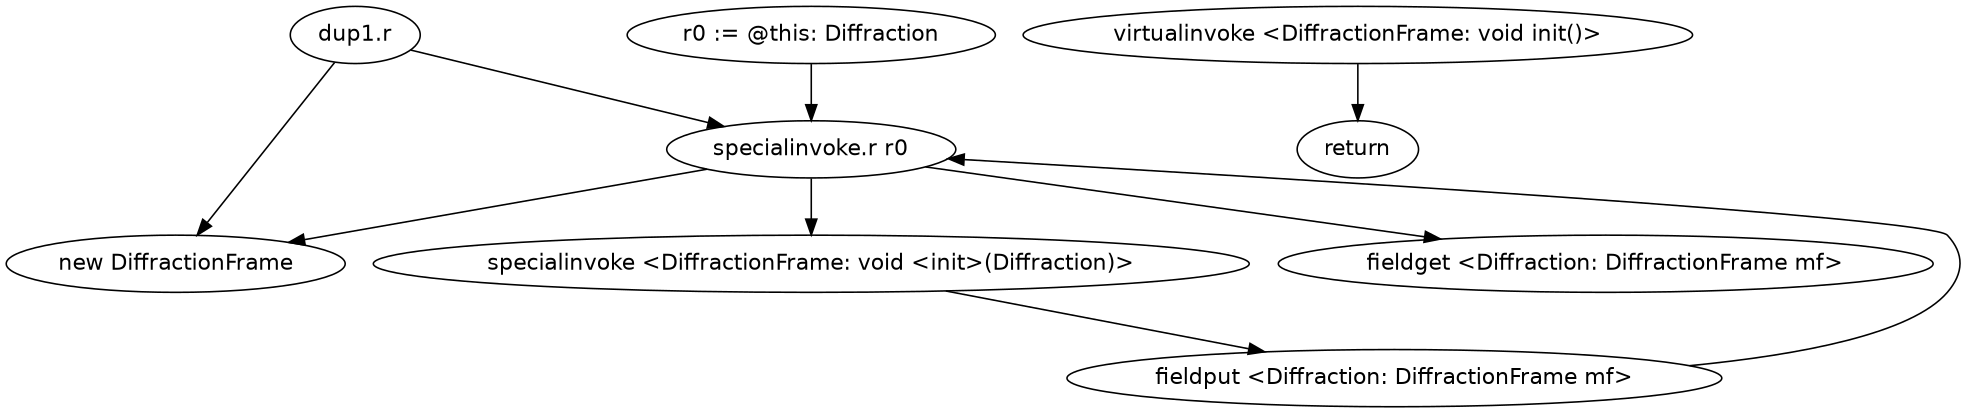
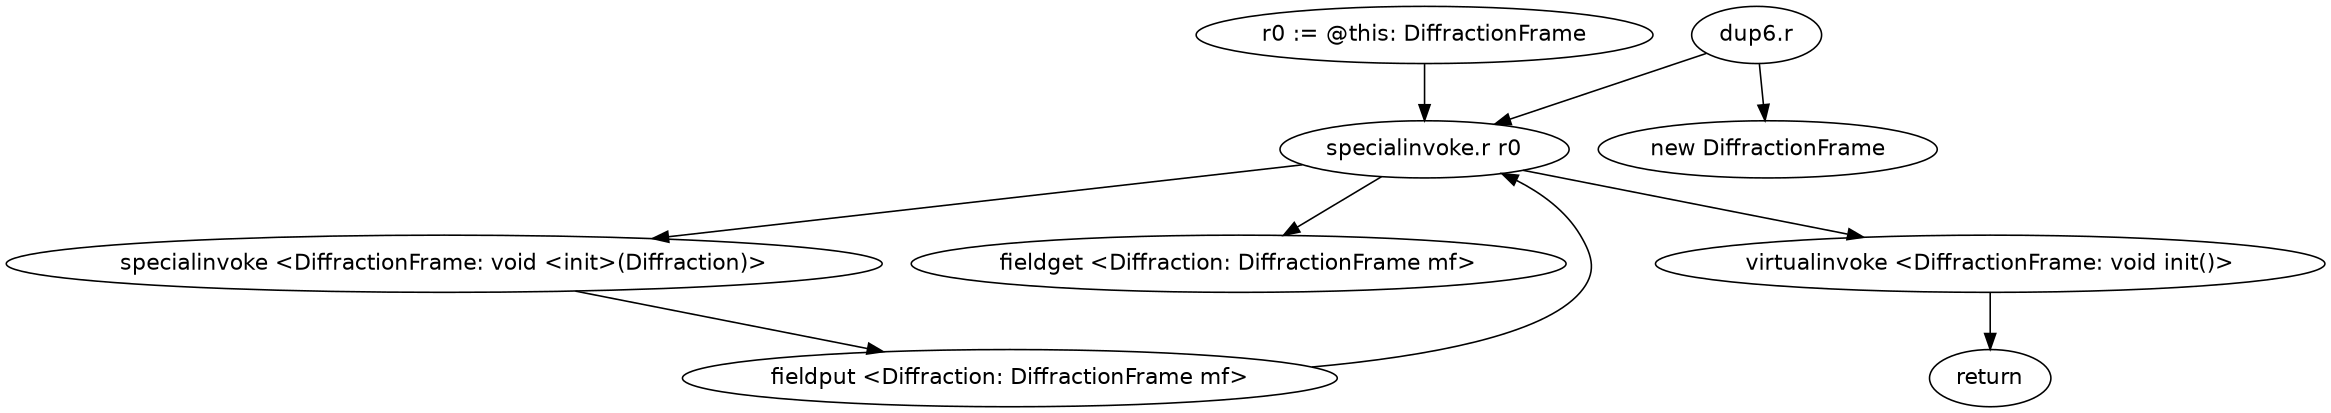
(355, 35) -> (1757, 35)
(811, 35) -> (1425, 35)
(506, 204) -> (1685, 202)
